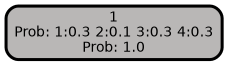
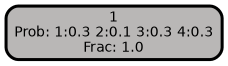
(114, 33) -> (114, 33)
